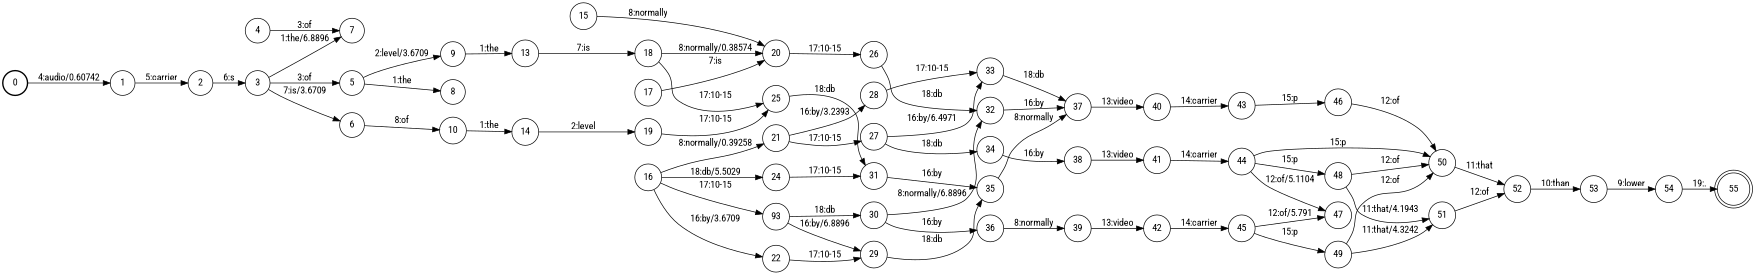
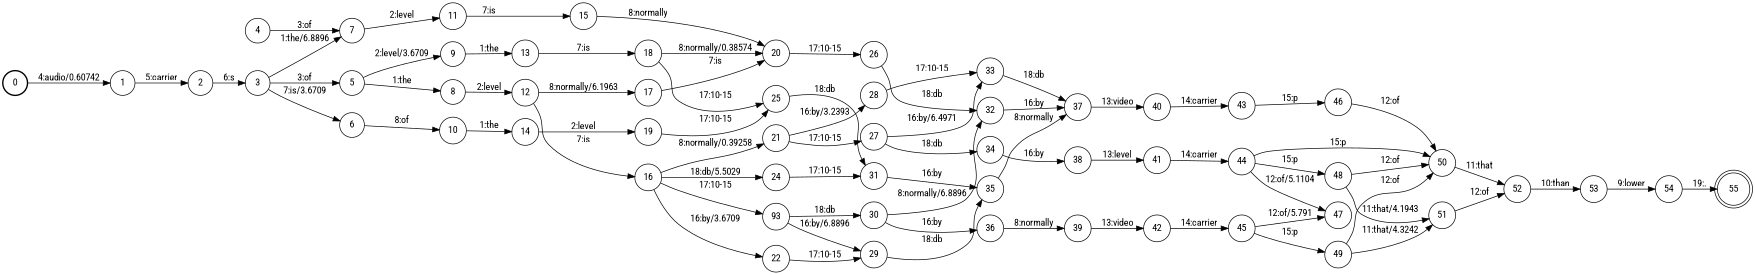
none -> (453, 16)
none -> (525, 93)
(1117, 155) -> (1117, 155)
